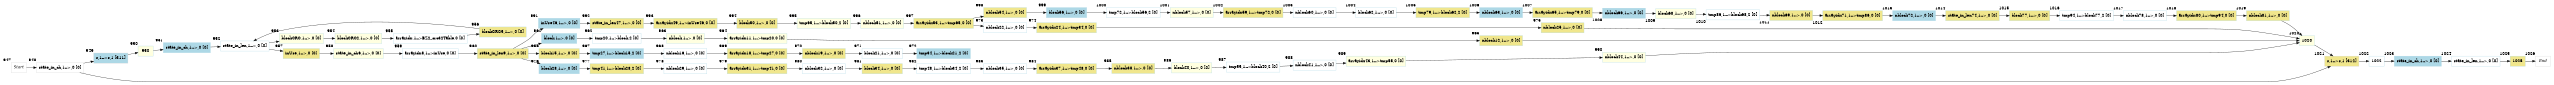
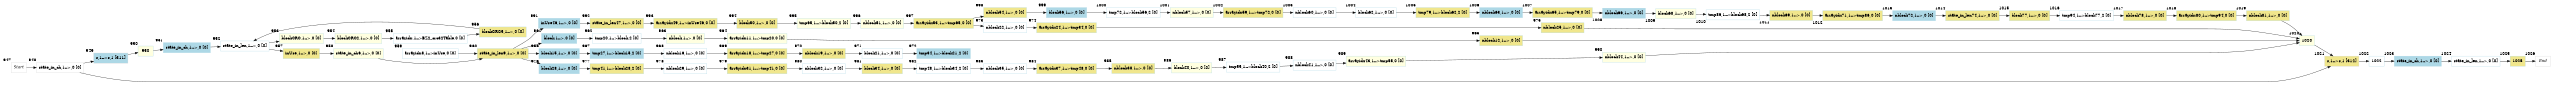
(2145, 16) -> (2145, 16)
(391, 54) -> (429, 64)
(559, 54) -> (559, 54)
